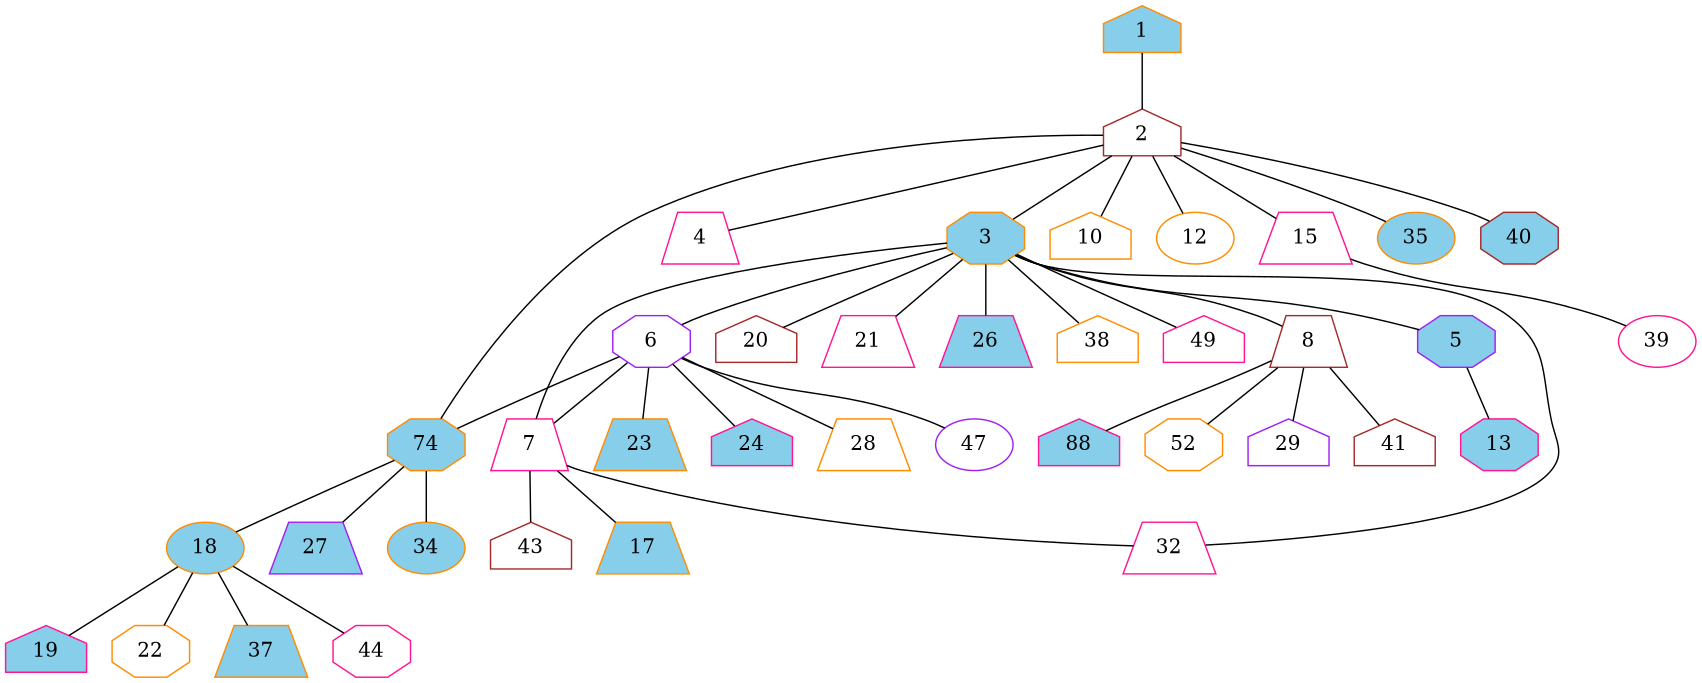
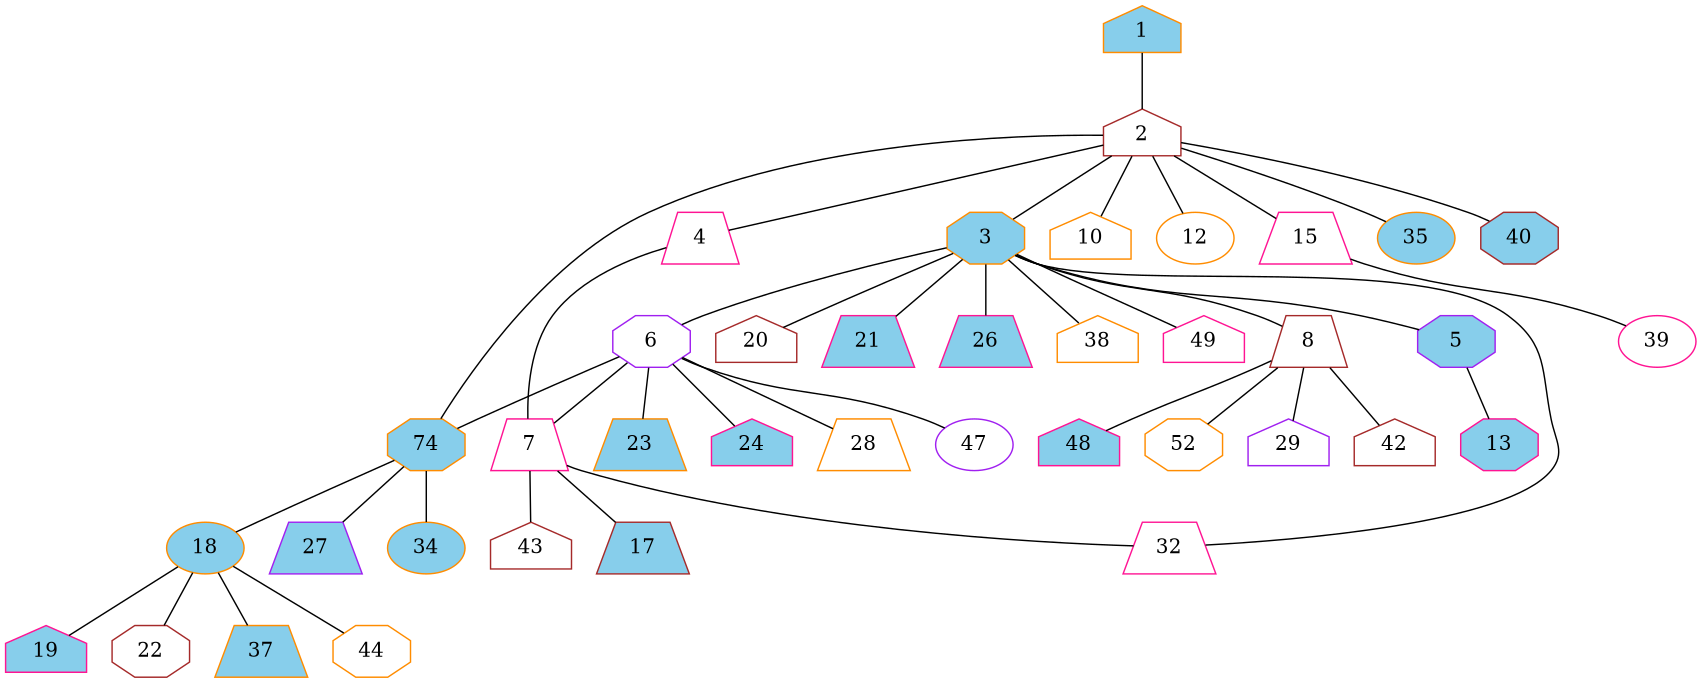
(710, 278) -> (561, 305)
(868, 341) -> (868, 341)
(1079, 445) -> (1079, 445)
(1395, 445) -> (1395, 445)
(643, 548) -> (643, 548)
(151, 651) -> (151, 651)
(372, 651) -> (372, 651)
